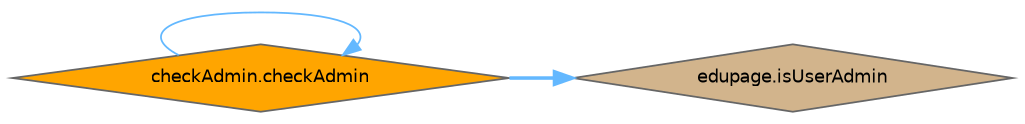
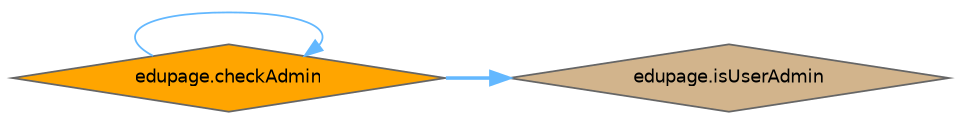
(261, 78) -> (229, 78)
